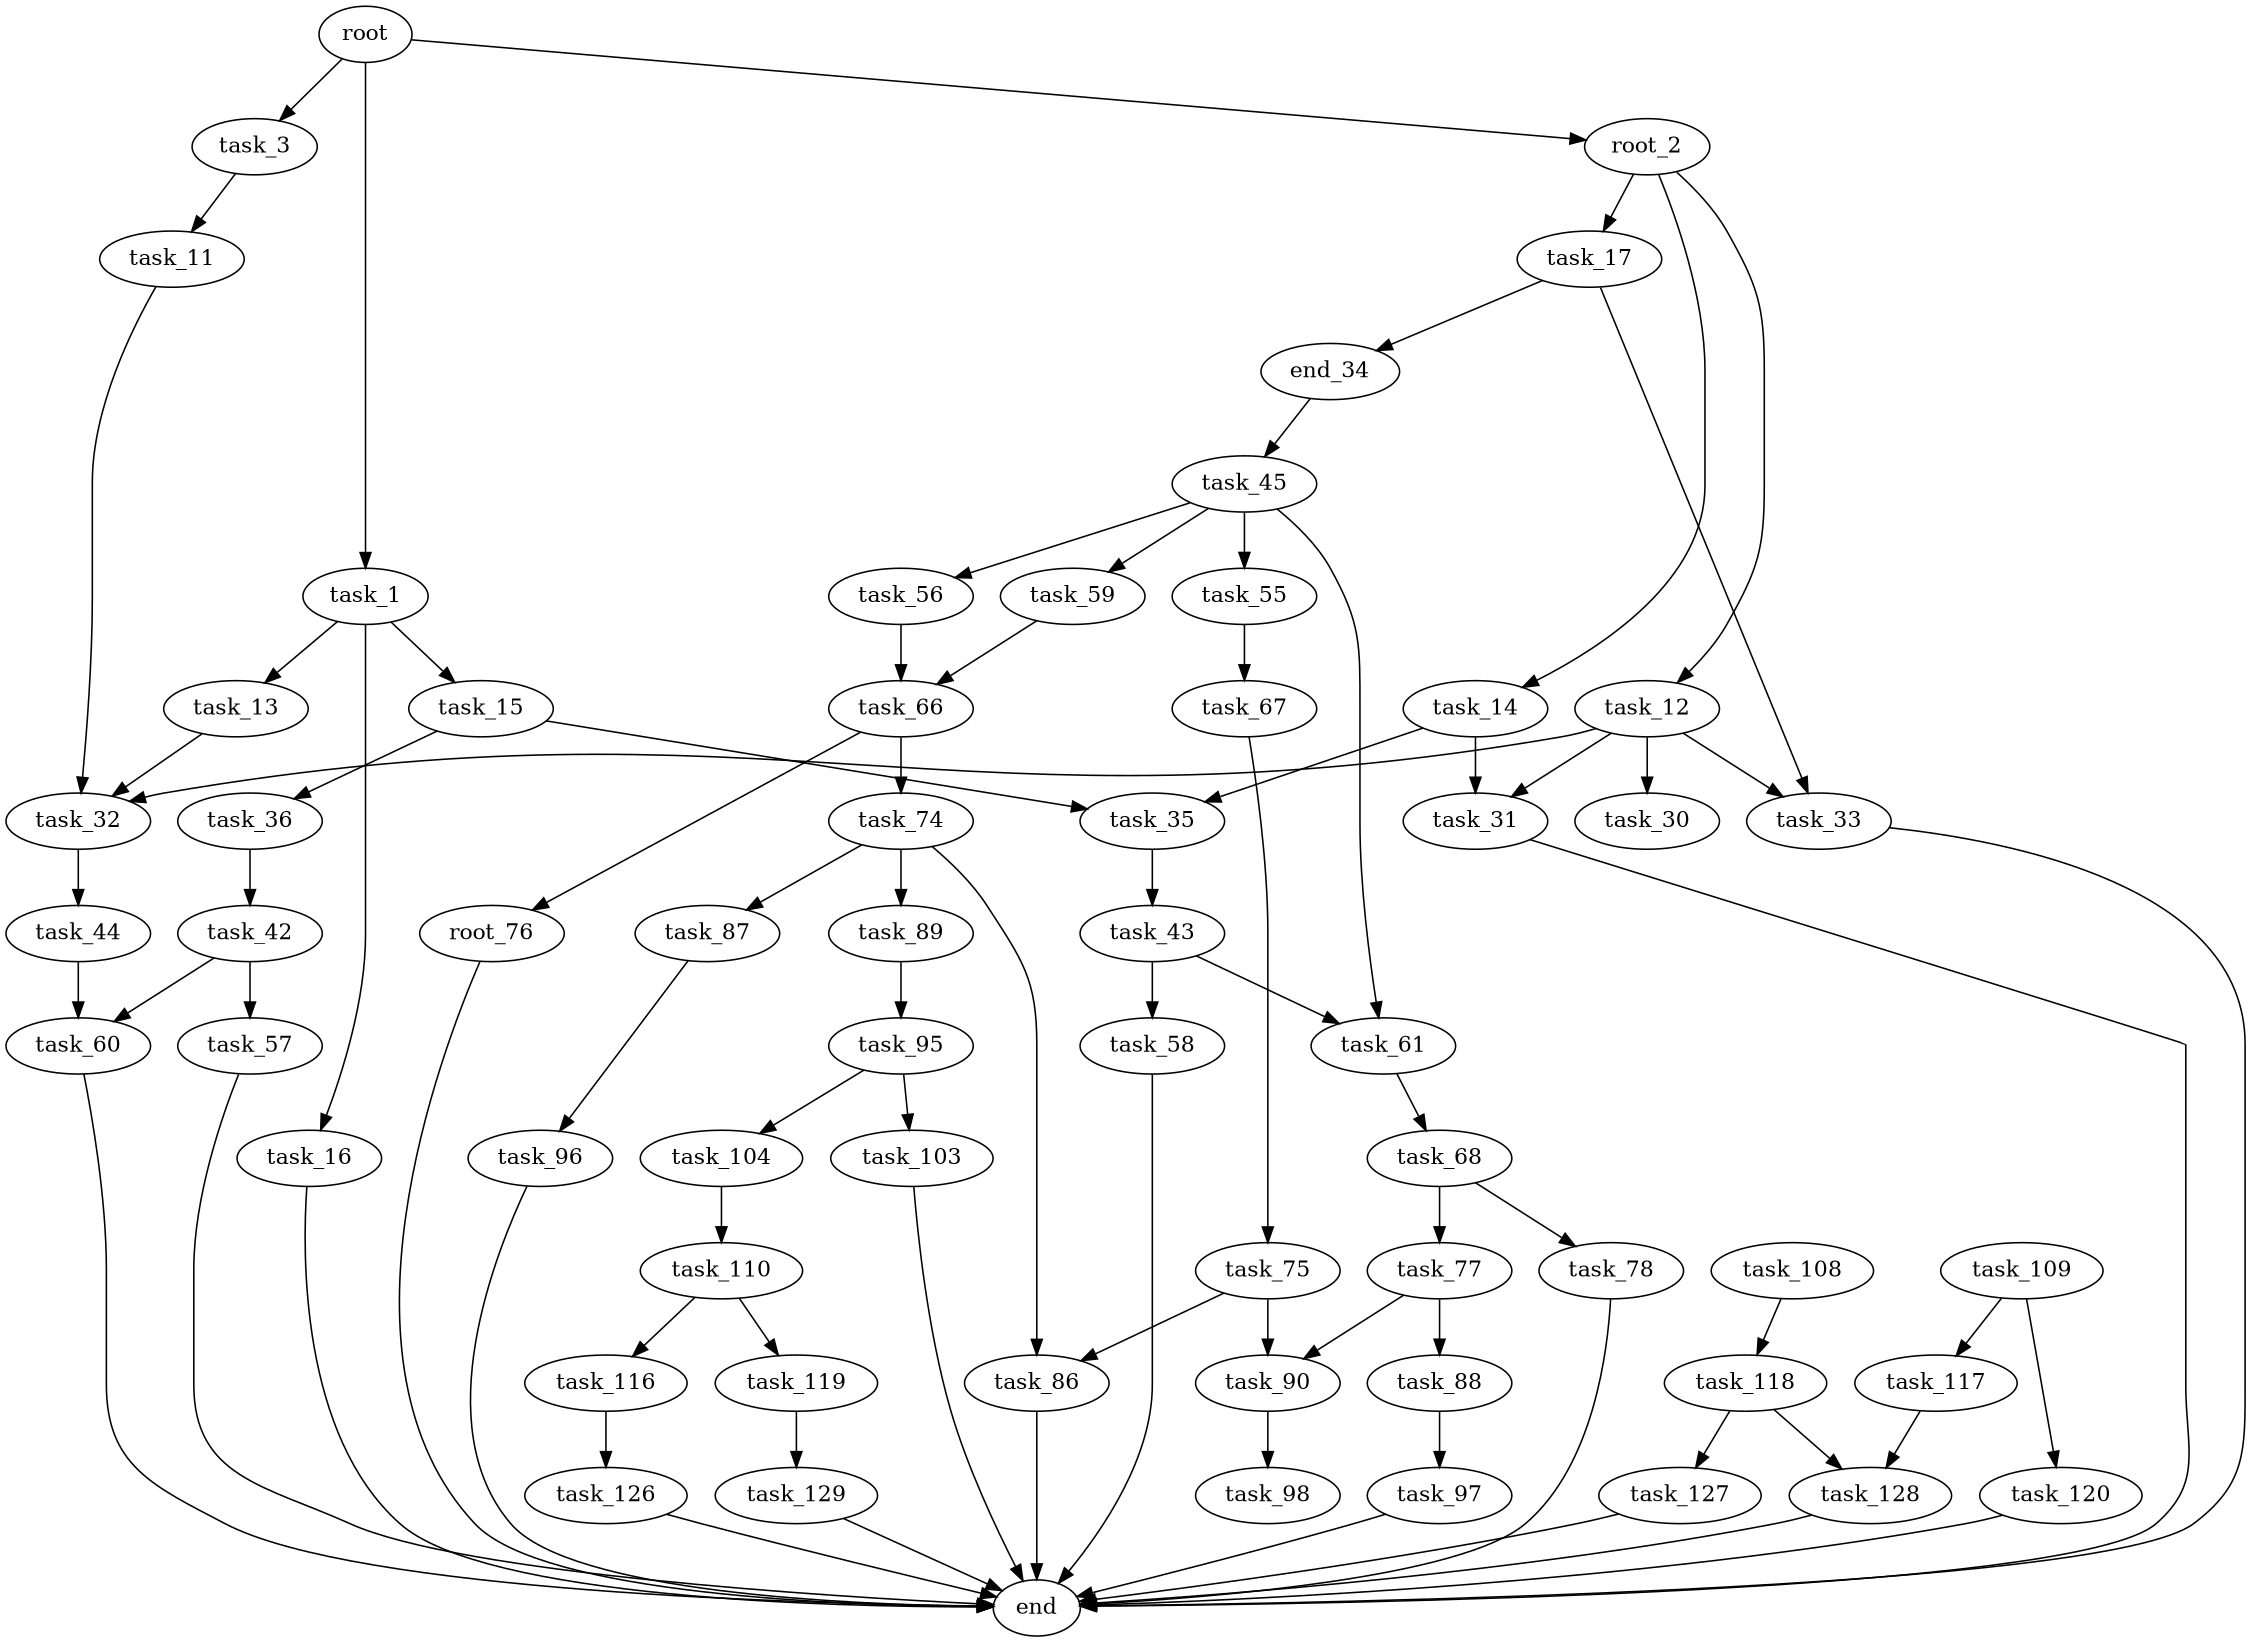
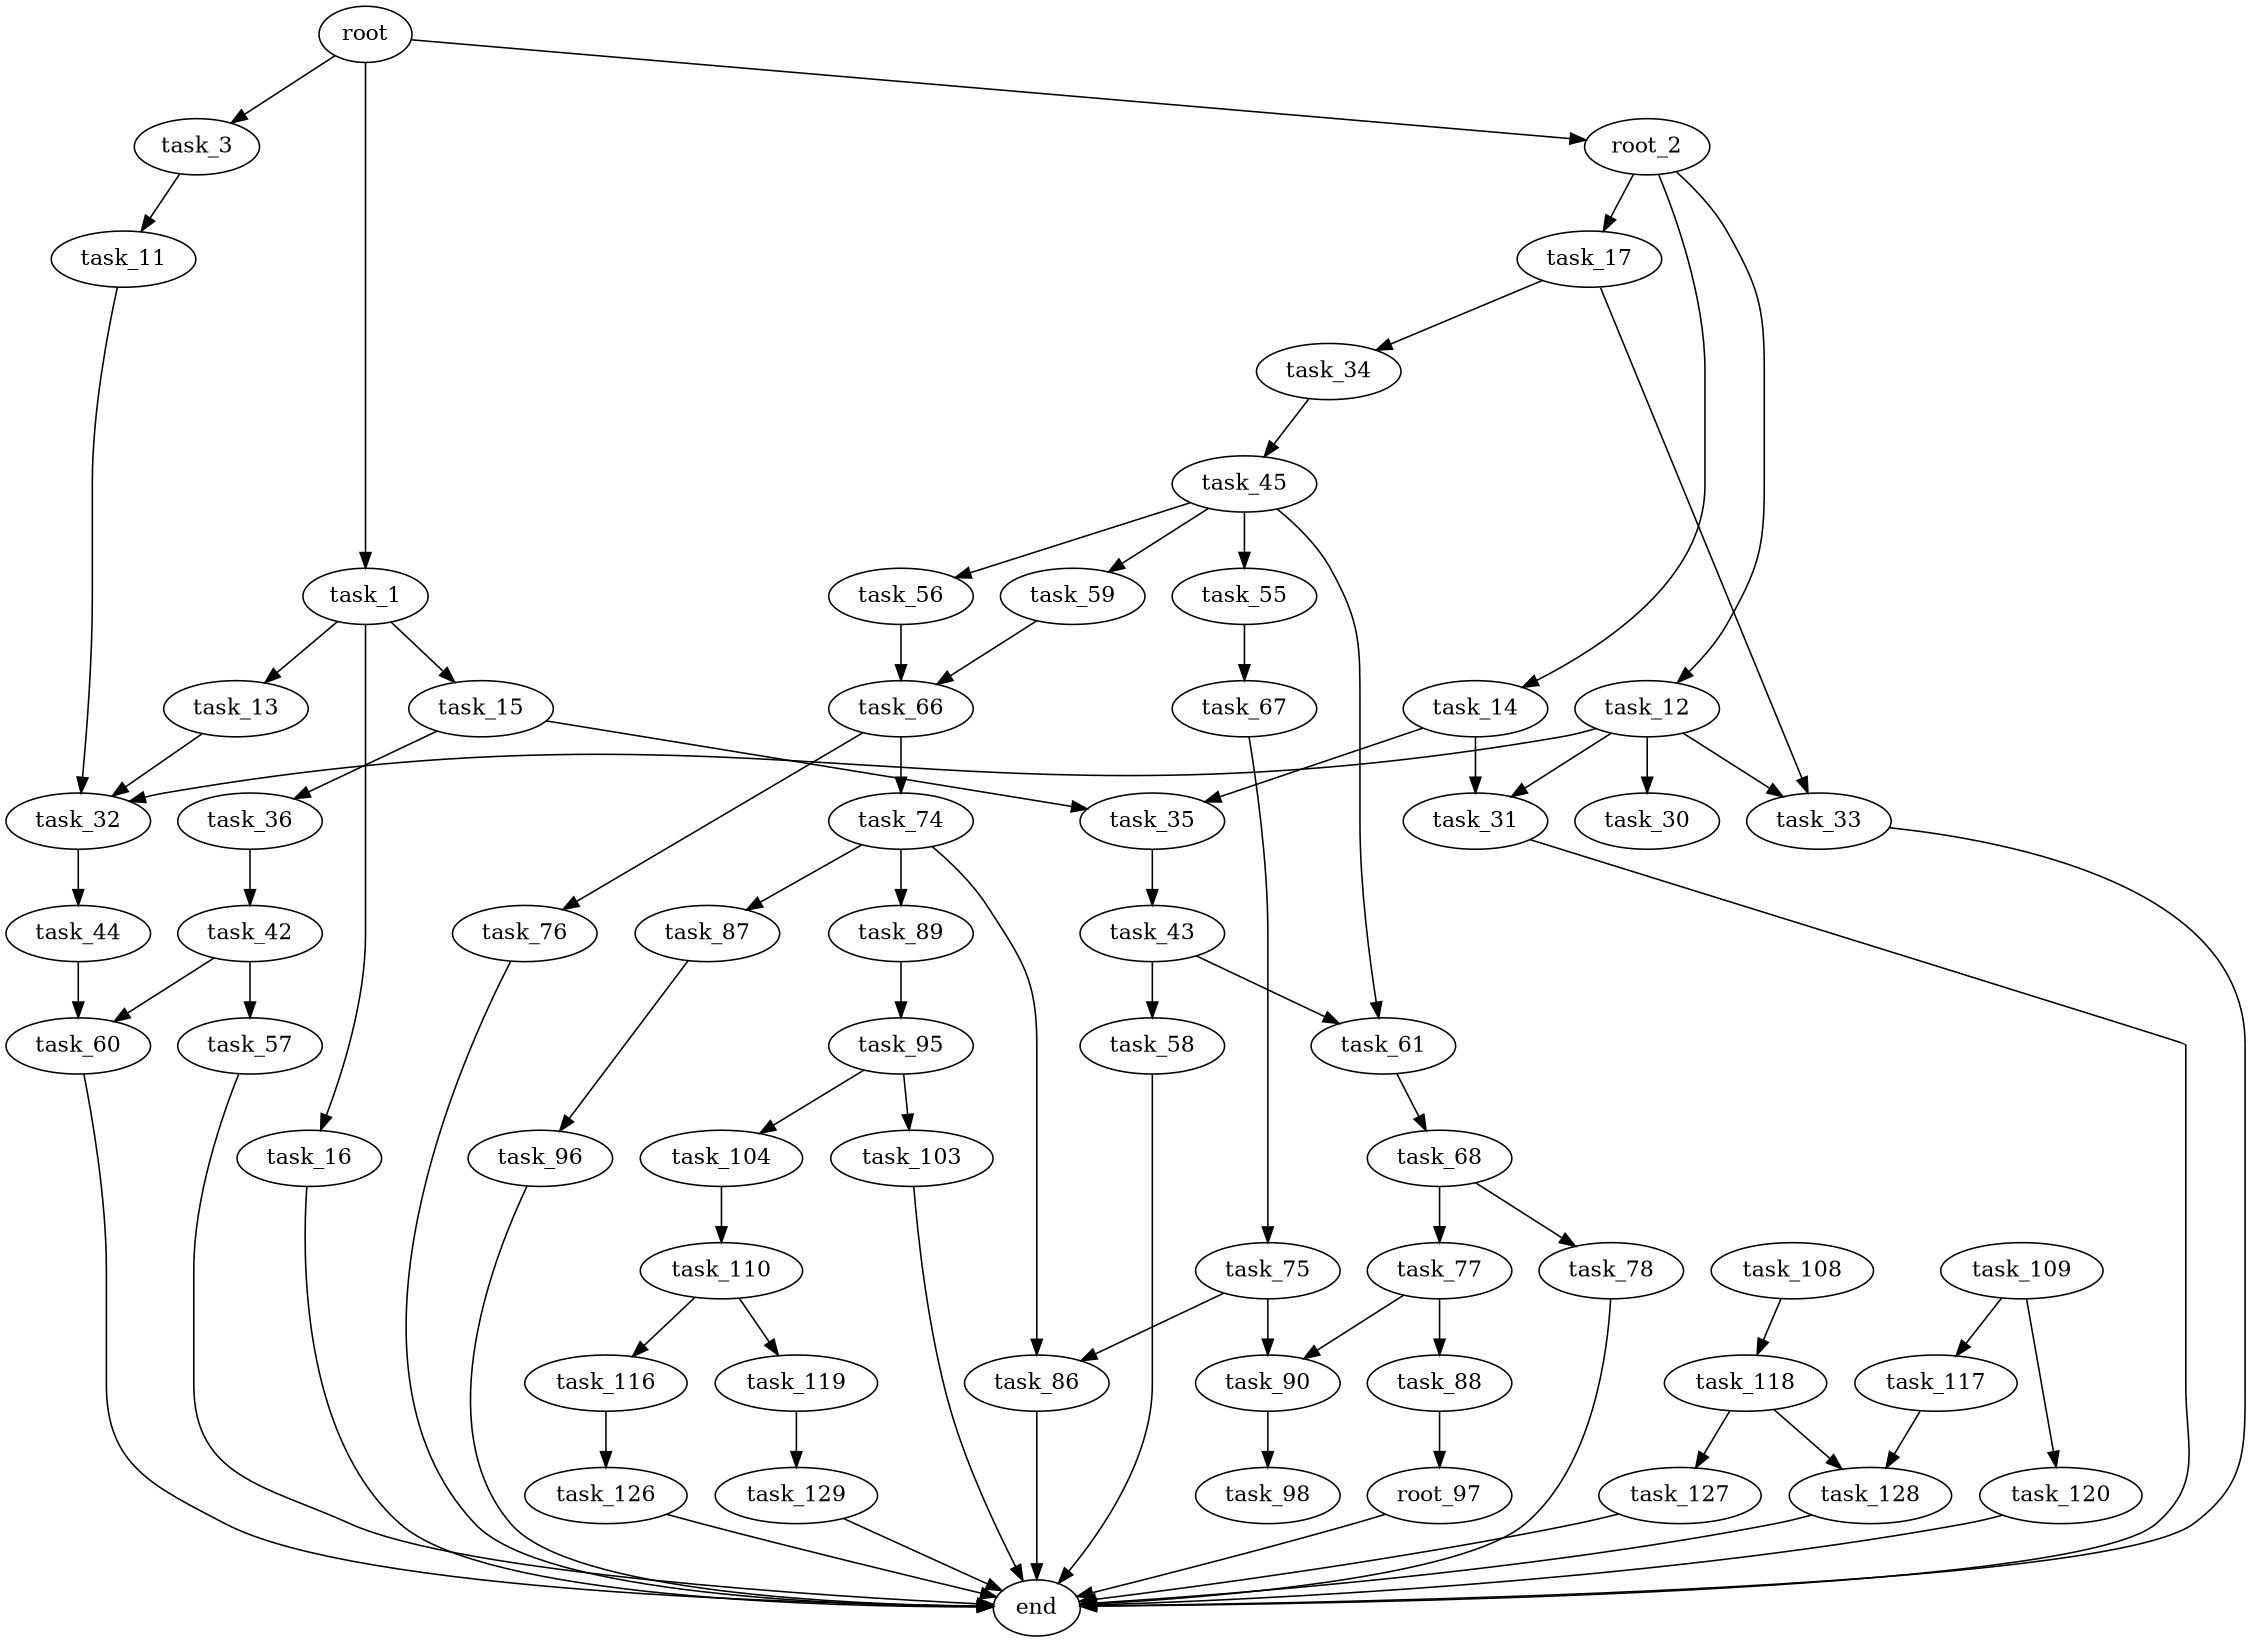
(1330, 372) -> (1329, 372)
(492, 934) -> (525, 934)
(1440, 1496) -> (1440, 1496)
